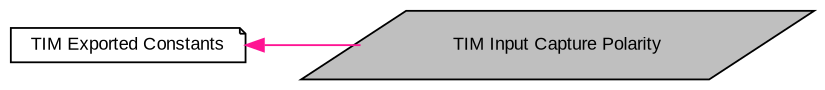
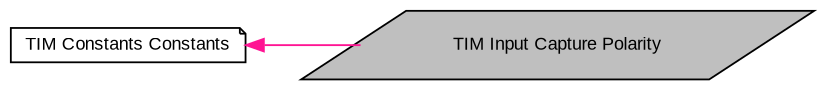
(128, 45) -> (128, 45)
